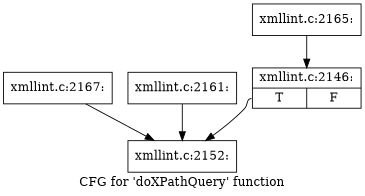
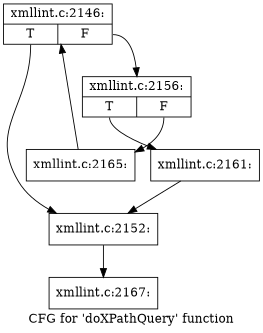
none -> (137, 97)
(116, 120) -> (103, 257)
